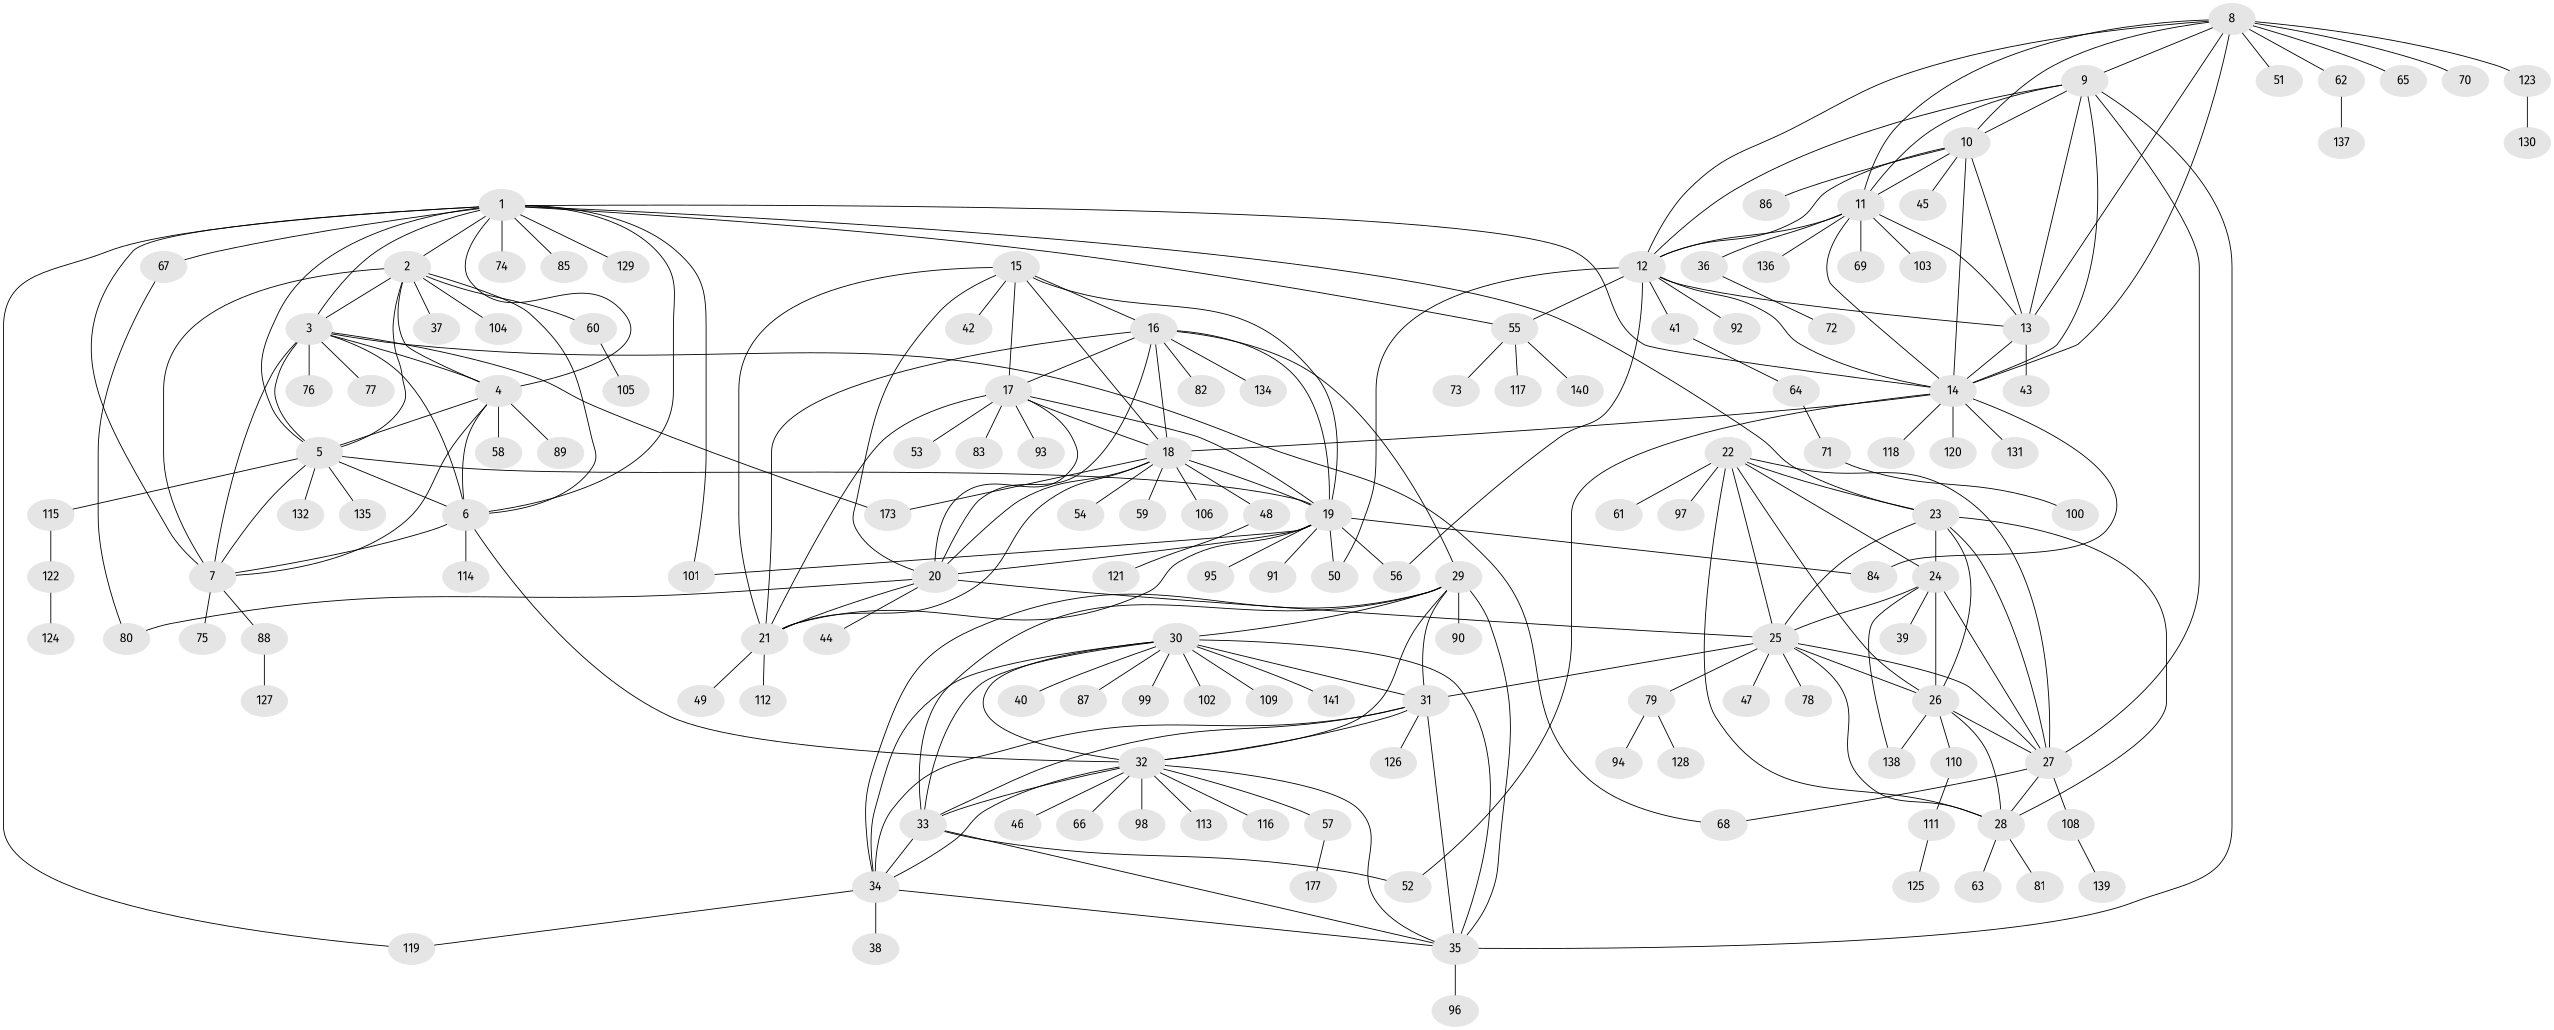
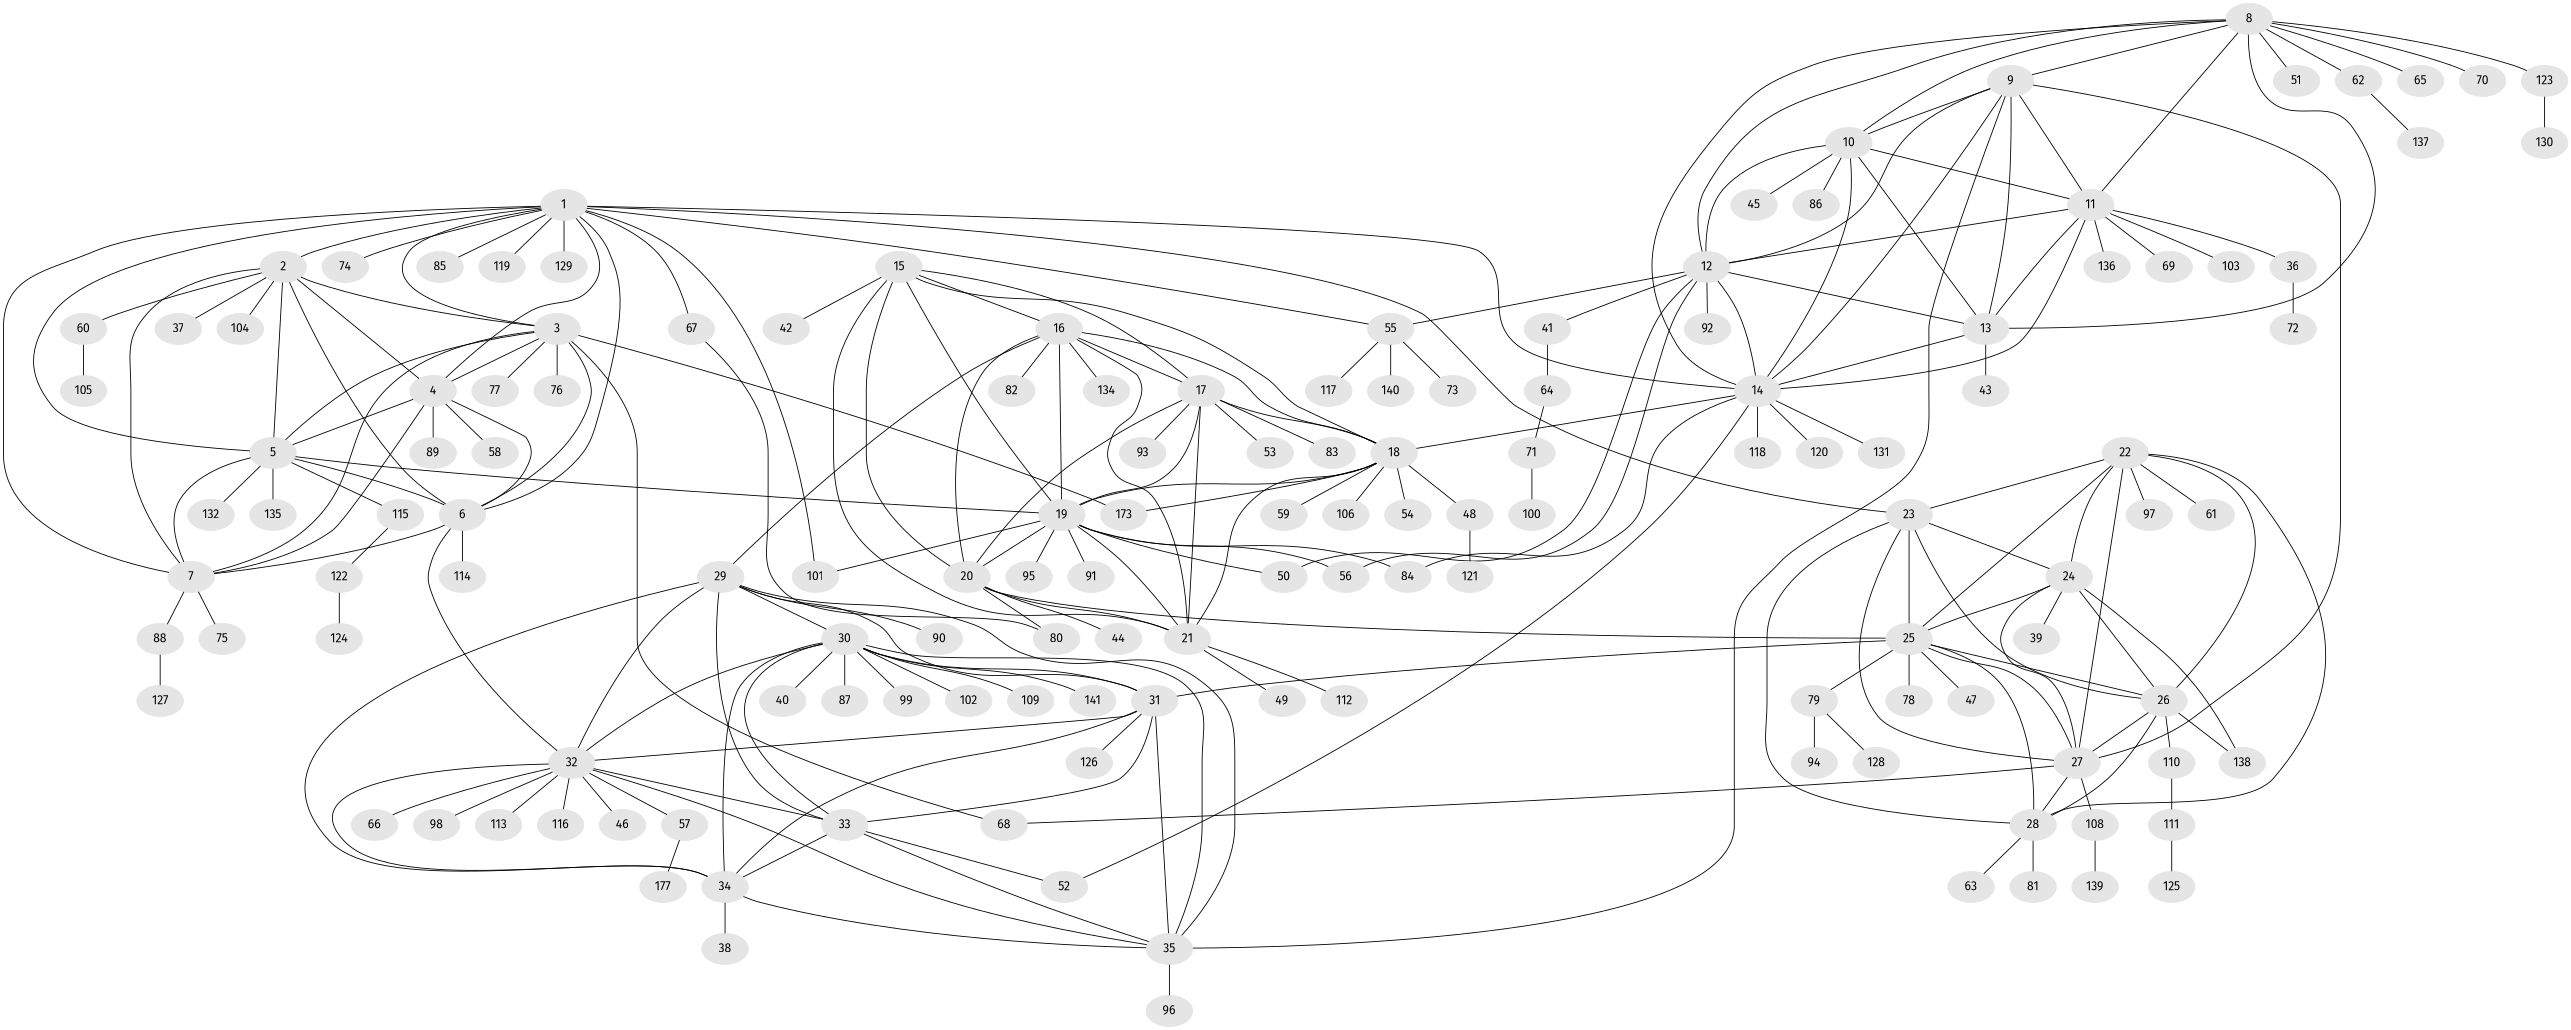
(1032, 494) -> none
(644, 918) -> none
